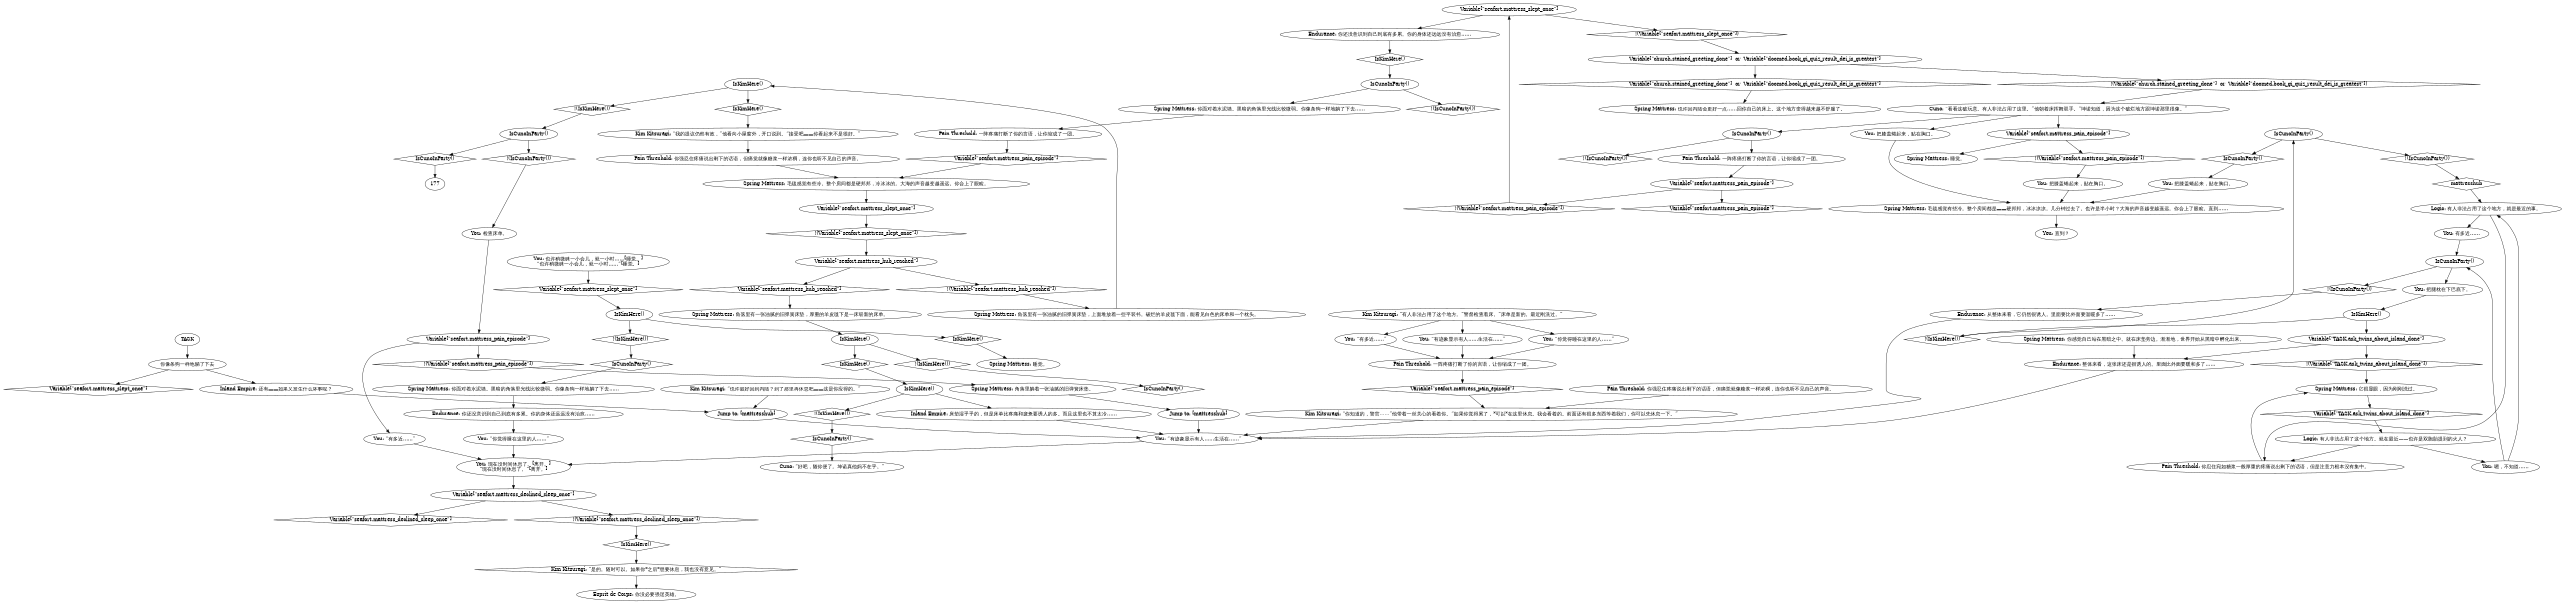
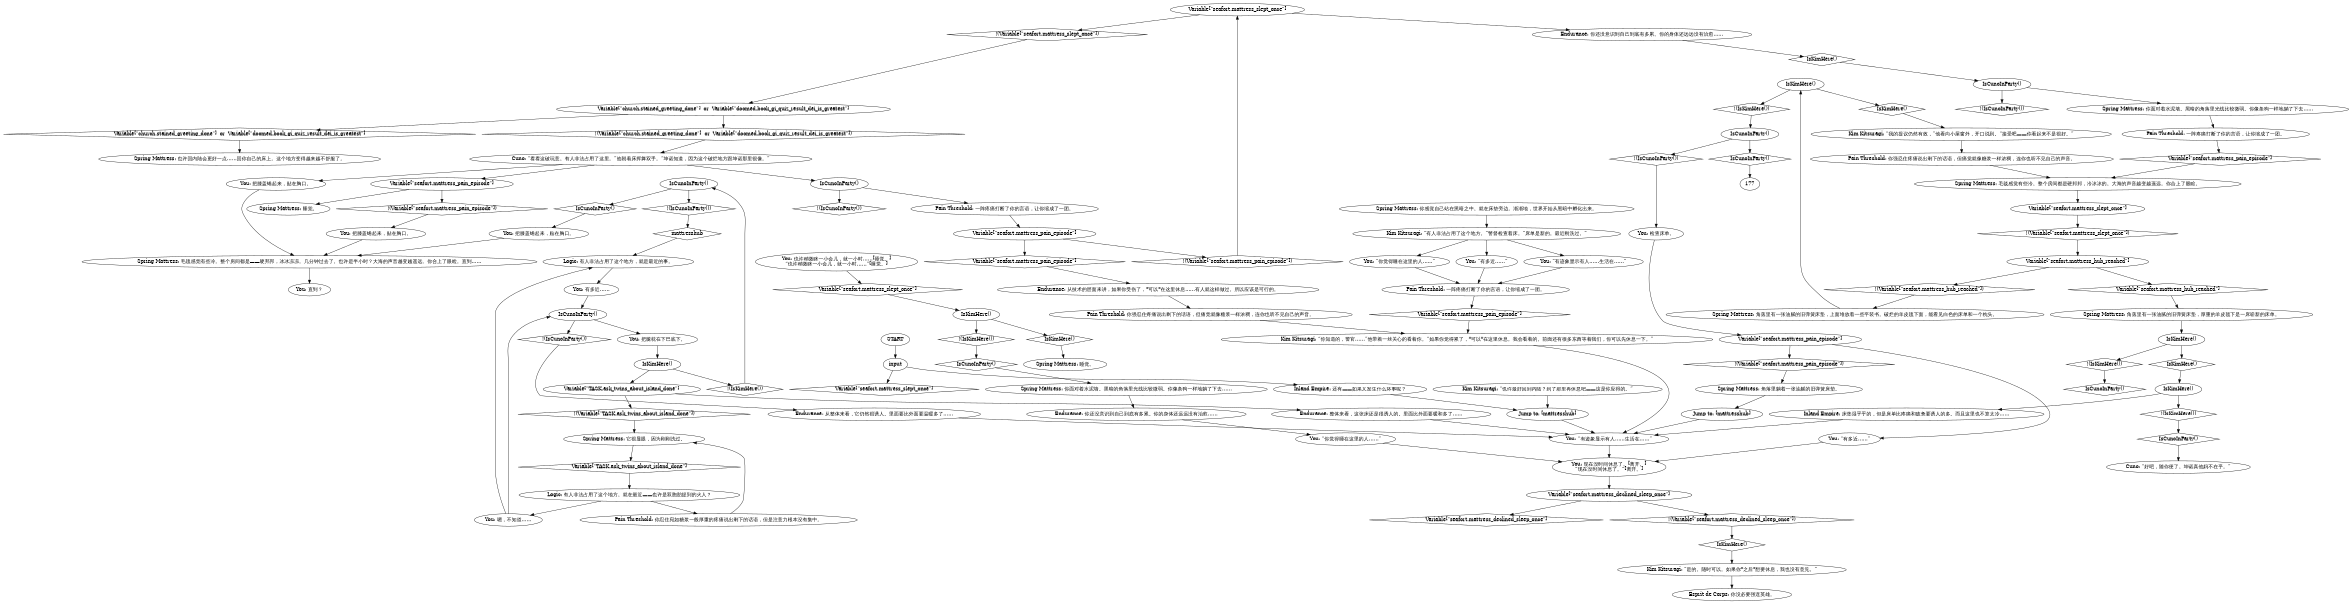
none -> (1158, 290)
(187, 340) -> (895, 340)
(2134, 350) -> (1487, 220)
(187, 364) -> (895, 364)
(2472, 426) -> none
(636, 570) -> (1732, 570)
